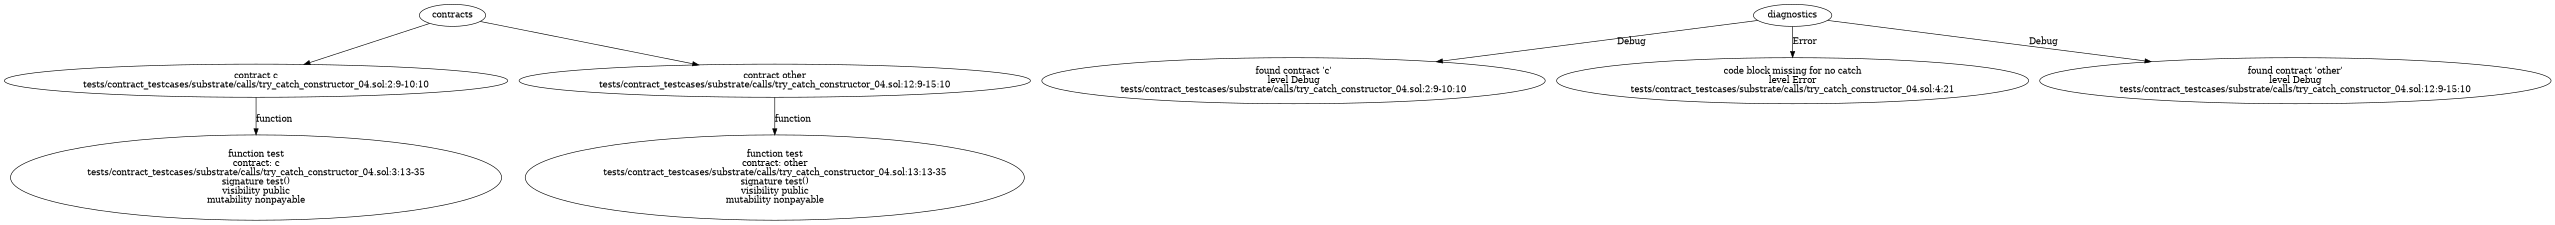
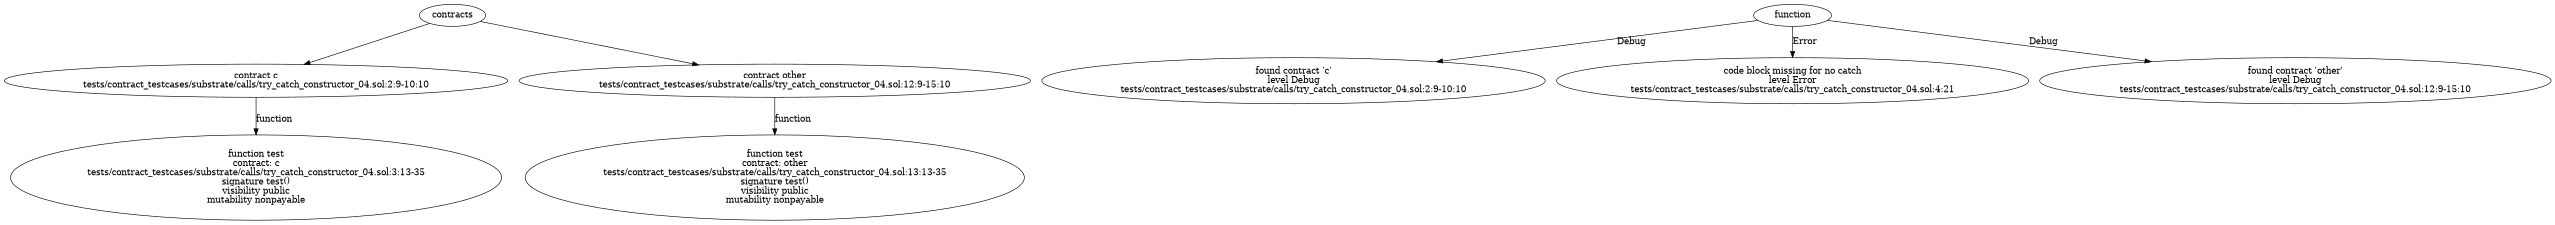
(1793, 15) -> (1793, 15)
